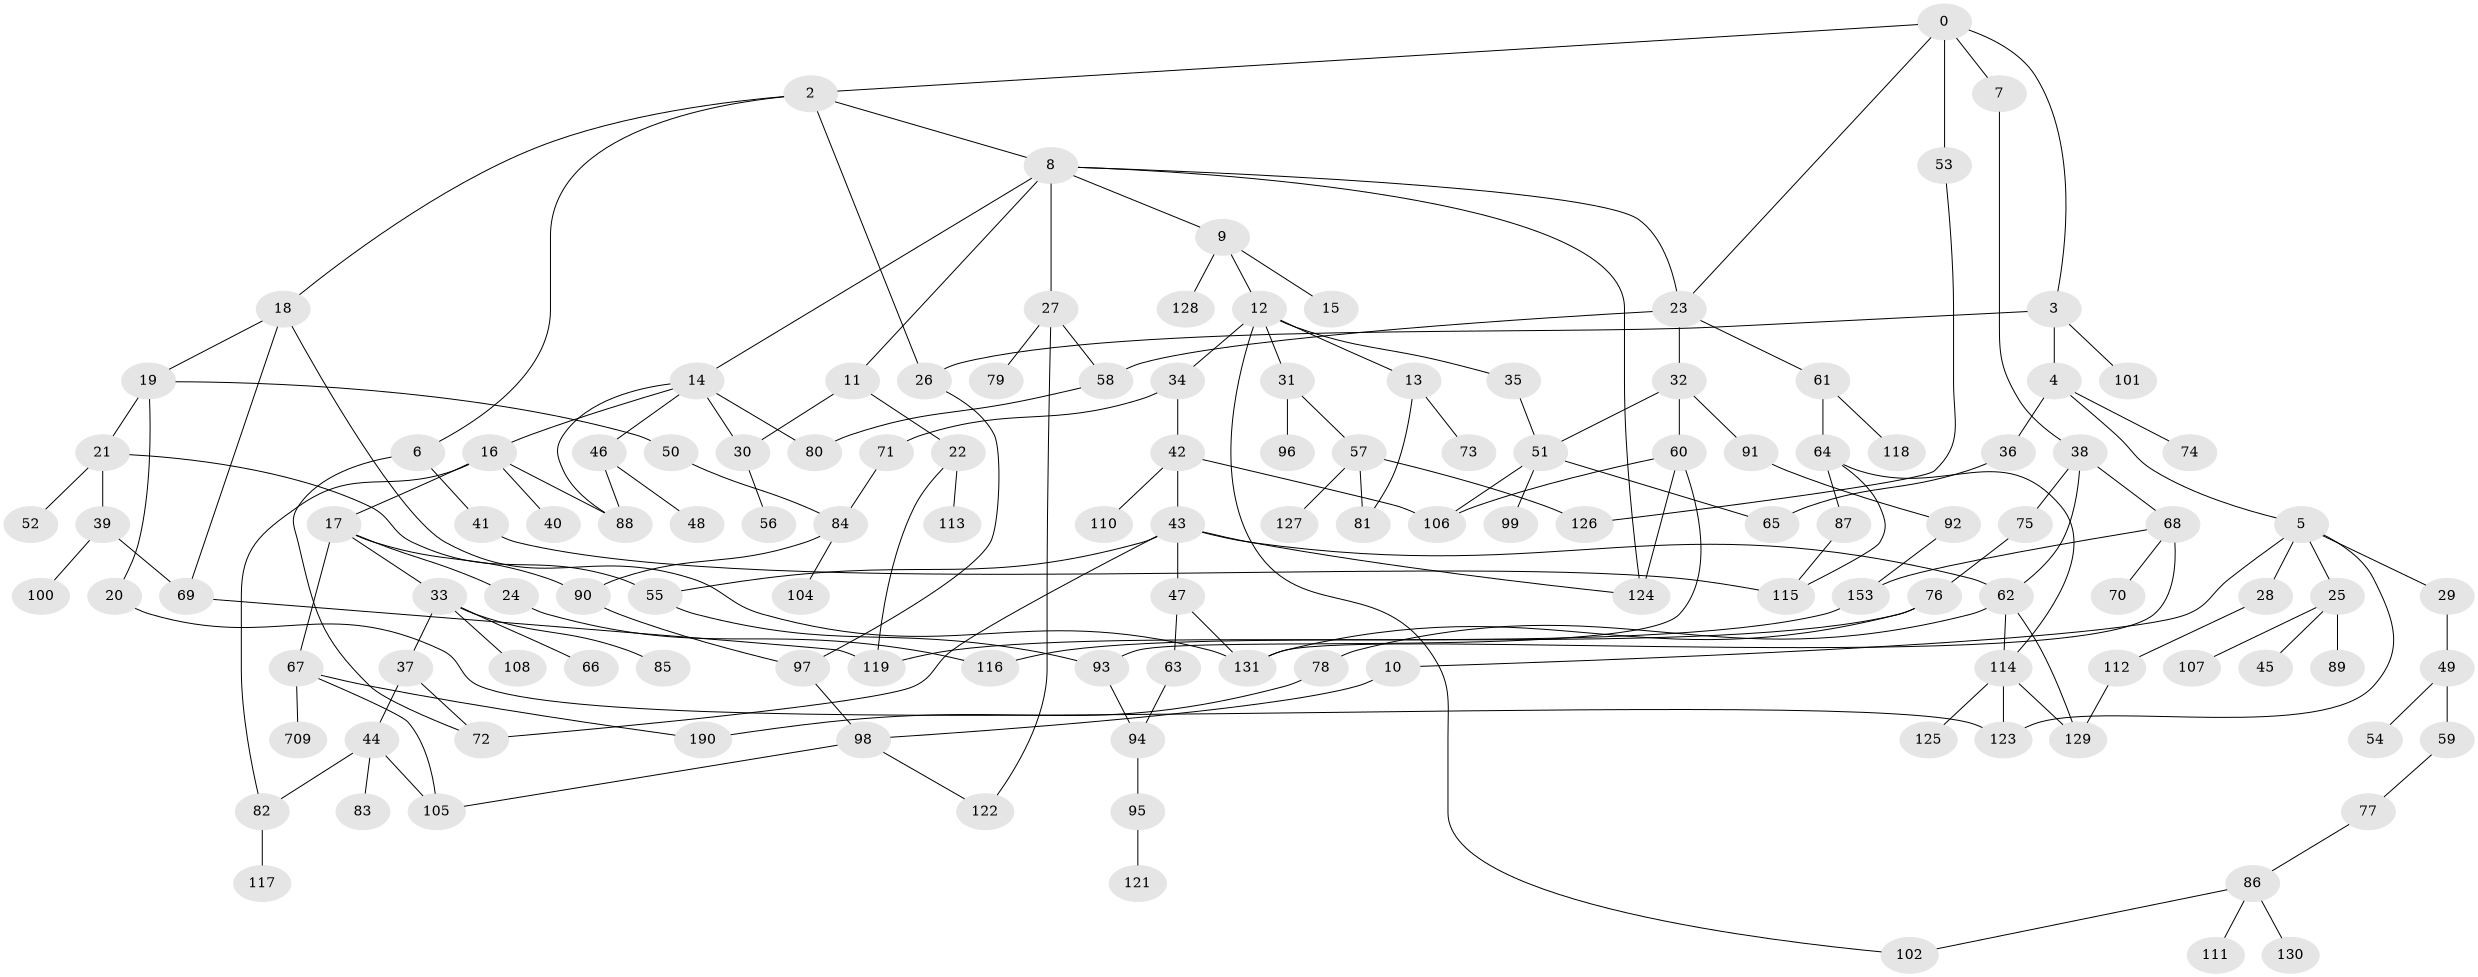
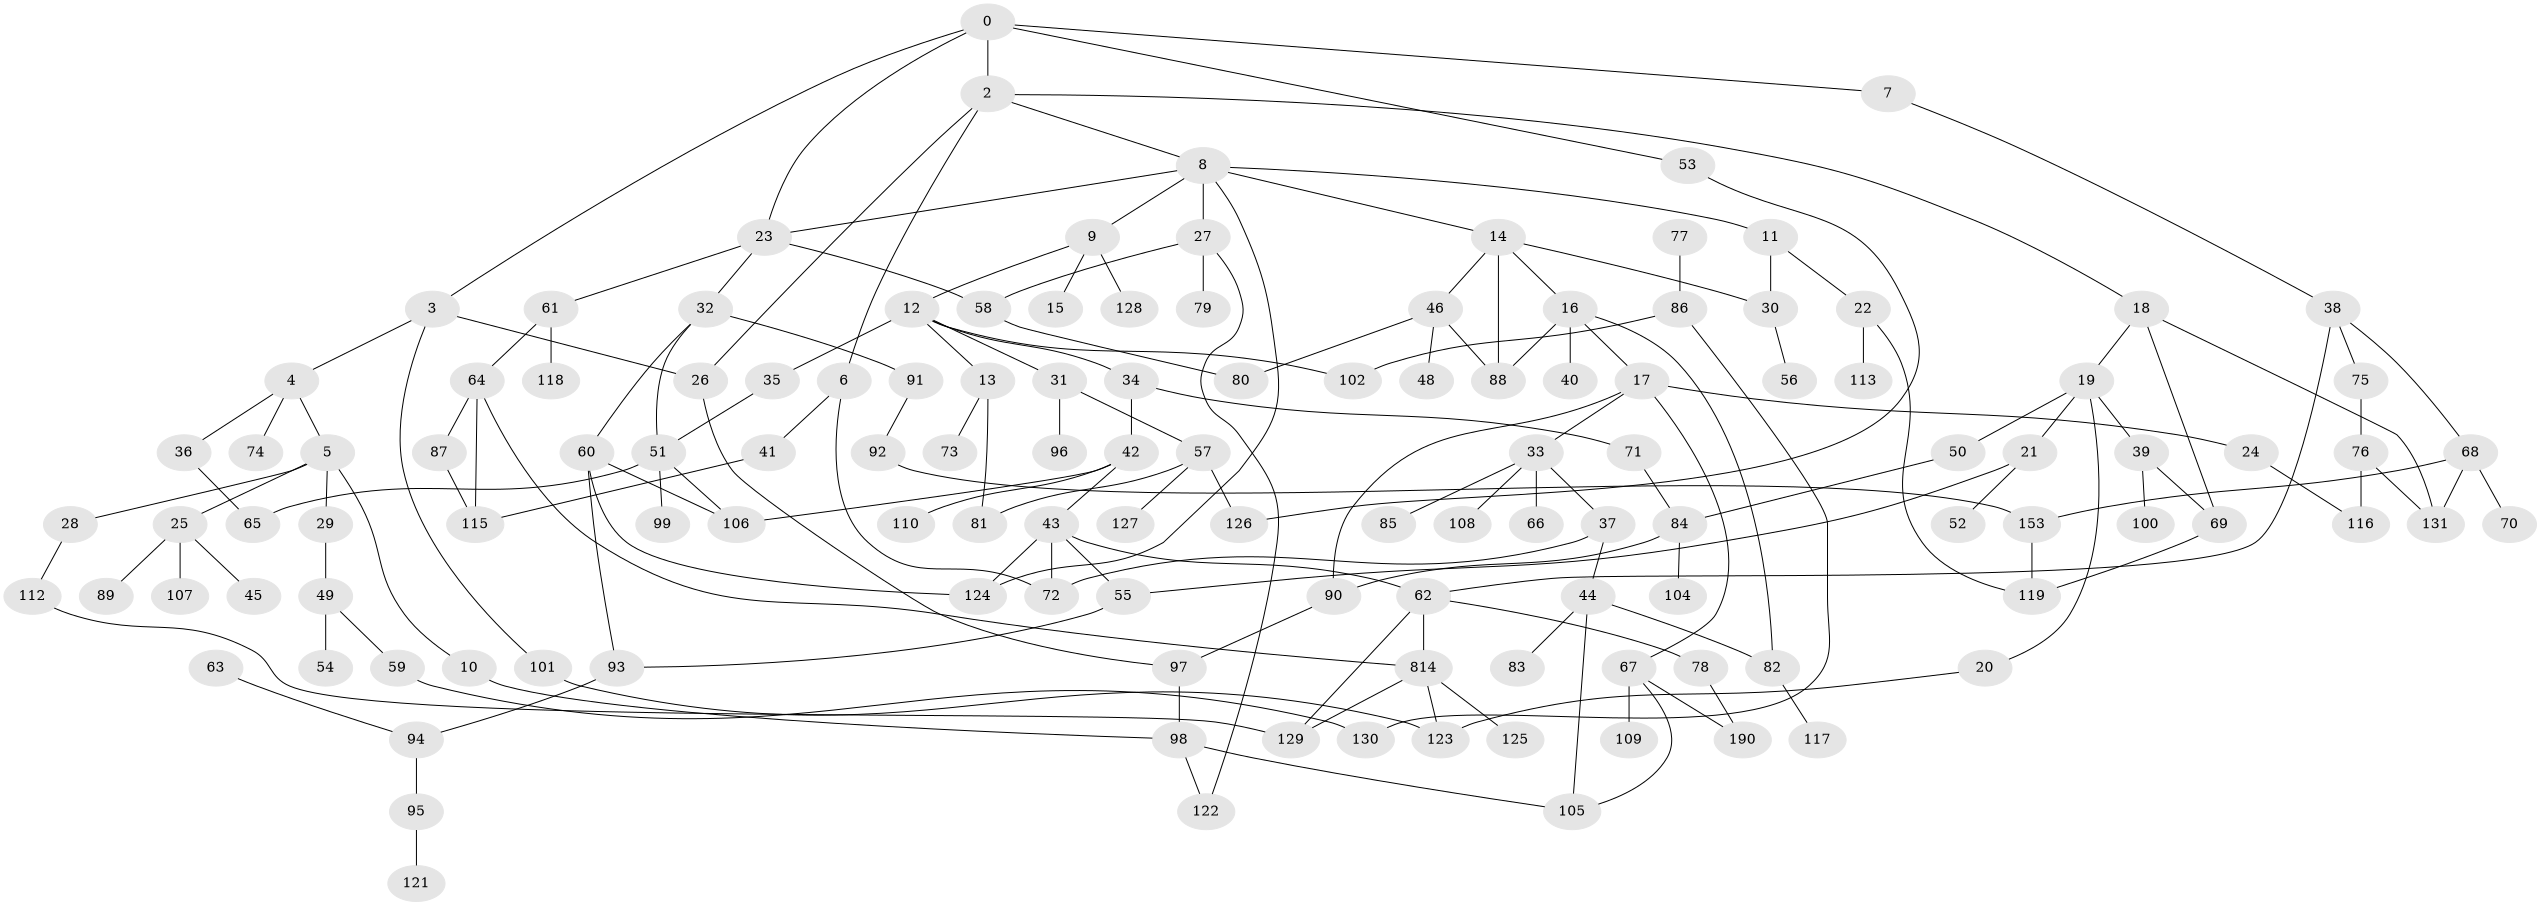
(756, 417) -> (1339, 345)
(103, 489) -> (2114, 417)
(1178, 596) -> none
(2003, 668) -> (1424, 668)
(2293, 714) -> (992, 703)
(298, 740) -> (1629, 740)
(2408, 776) -> (881, 705)
(2216, 955) -> none
